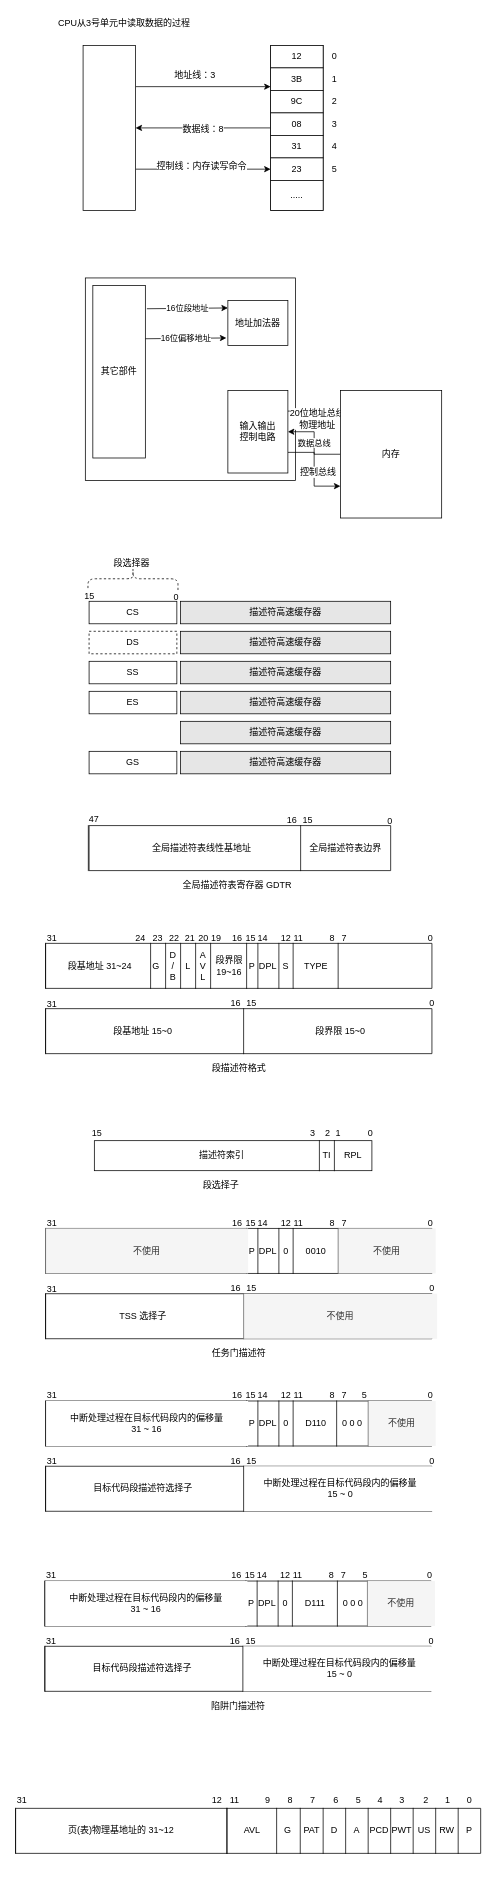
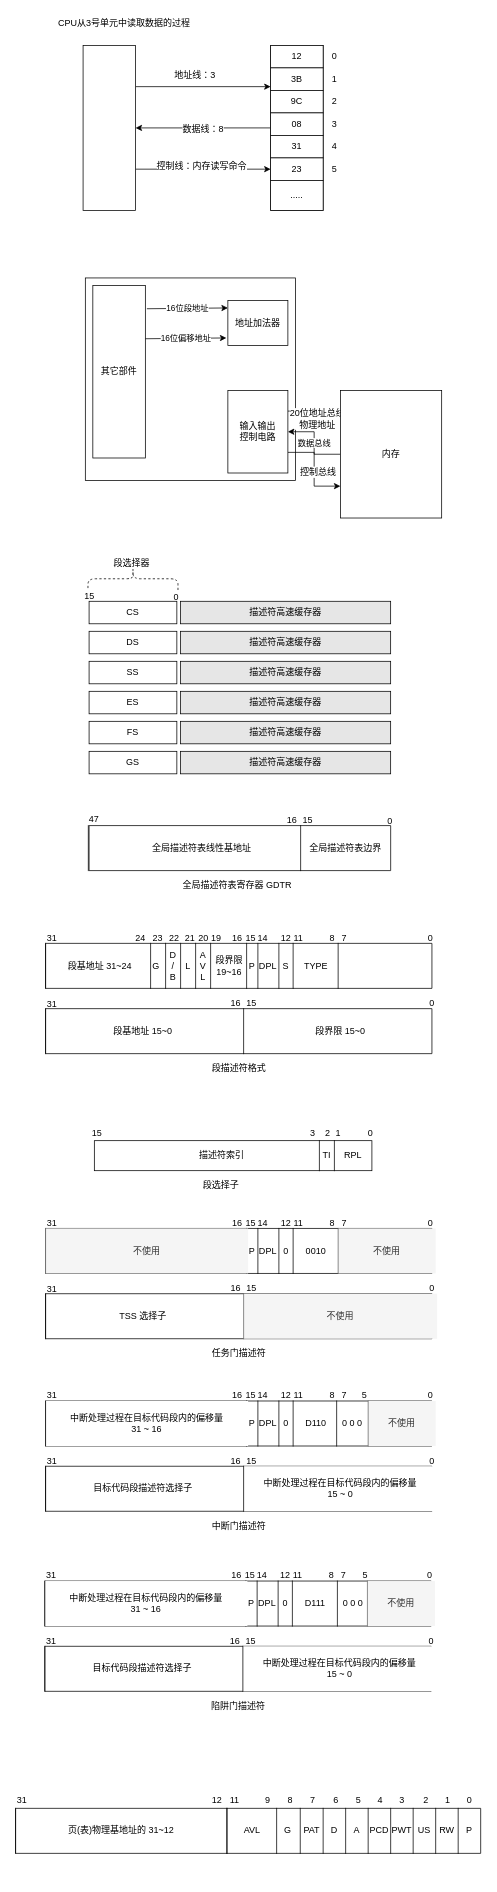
(133, 642) -> (133, 642)
none -> (133, 732)
none -> (244, 1526)
